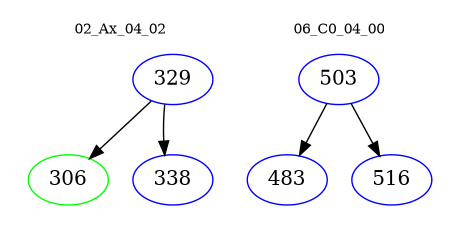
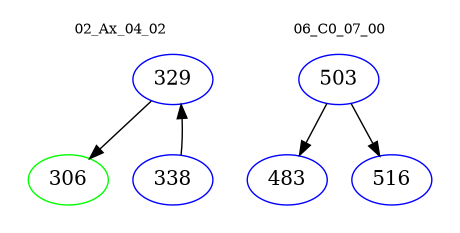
(340, 30) -> (340, 30)
(164, 123) -> (182, 137)
